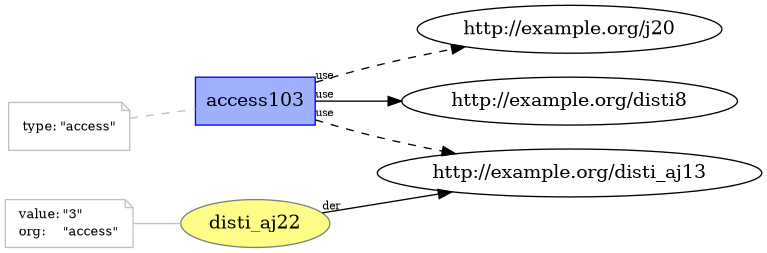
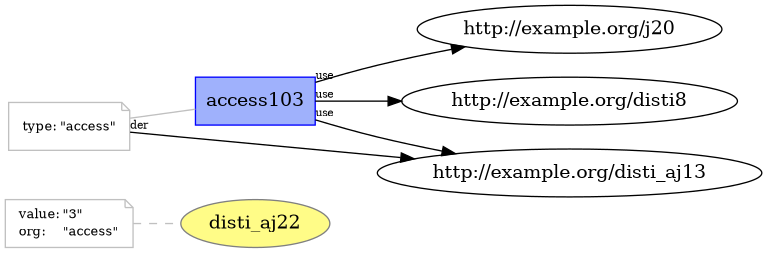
(383, 64) -> (383, 64)
(163, 114) -> (163, 114)
(378, 137) -> (378, 137)
(380, 203) -> (265, 145)
(157, 224) -> (157, 224)
